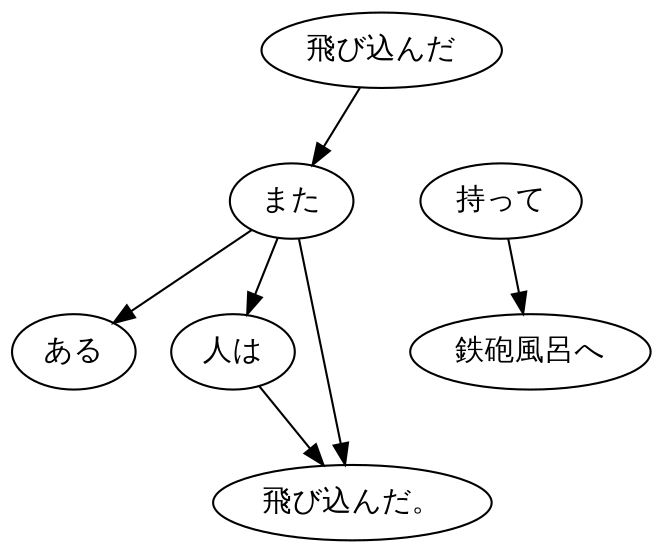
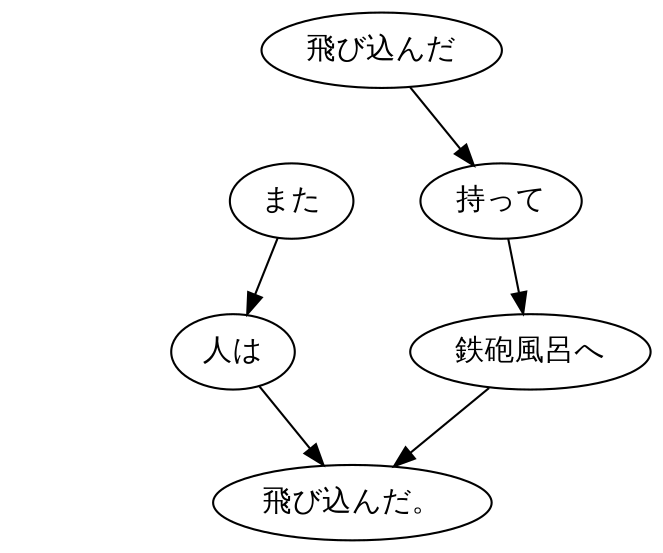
(342, 117) -> (435, 118)
(320, 342) -> (450, 420)
(74, 352) -> none
